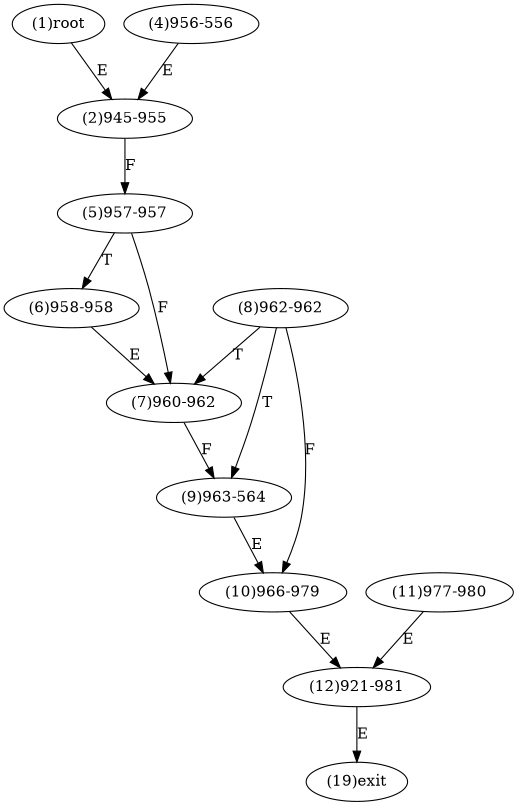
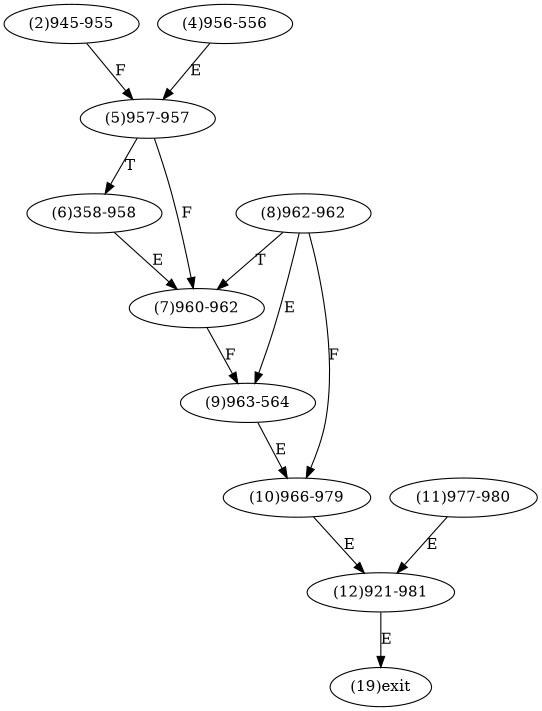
(59, 24) -> none
(161, 67) -> (190, 67)
(72, 308) -> (94, 213)
(268, 403) -> (290, 308)
